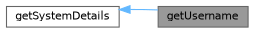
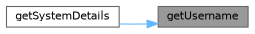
(144, 10) -> (133, 24)
